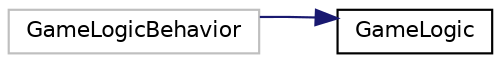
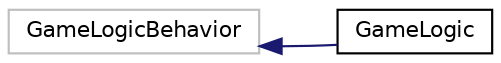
(288, 17) -> (310, 46)
